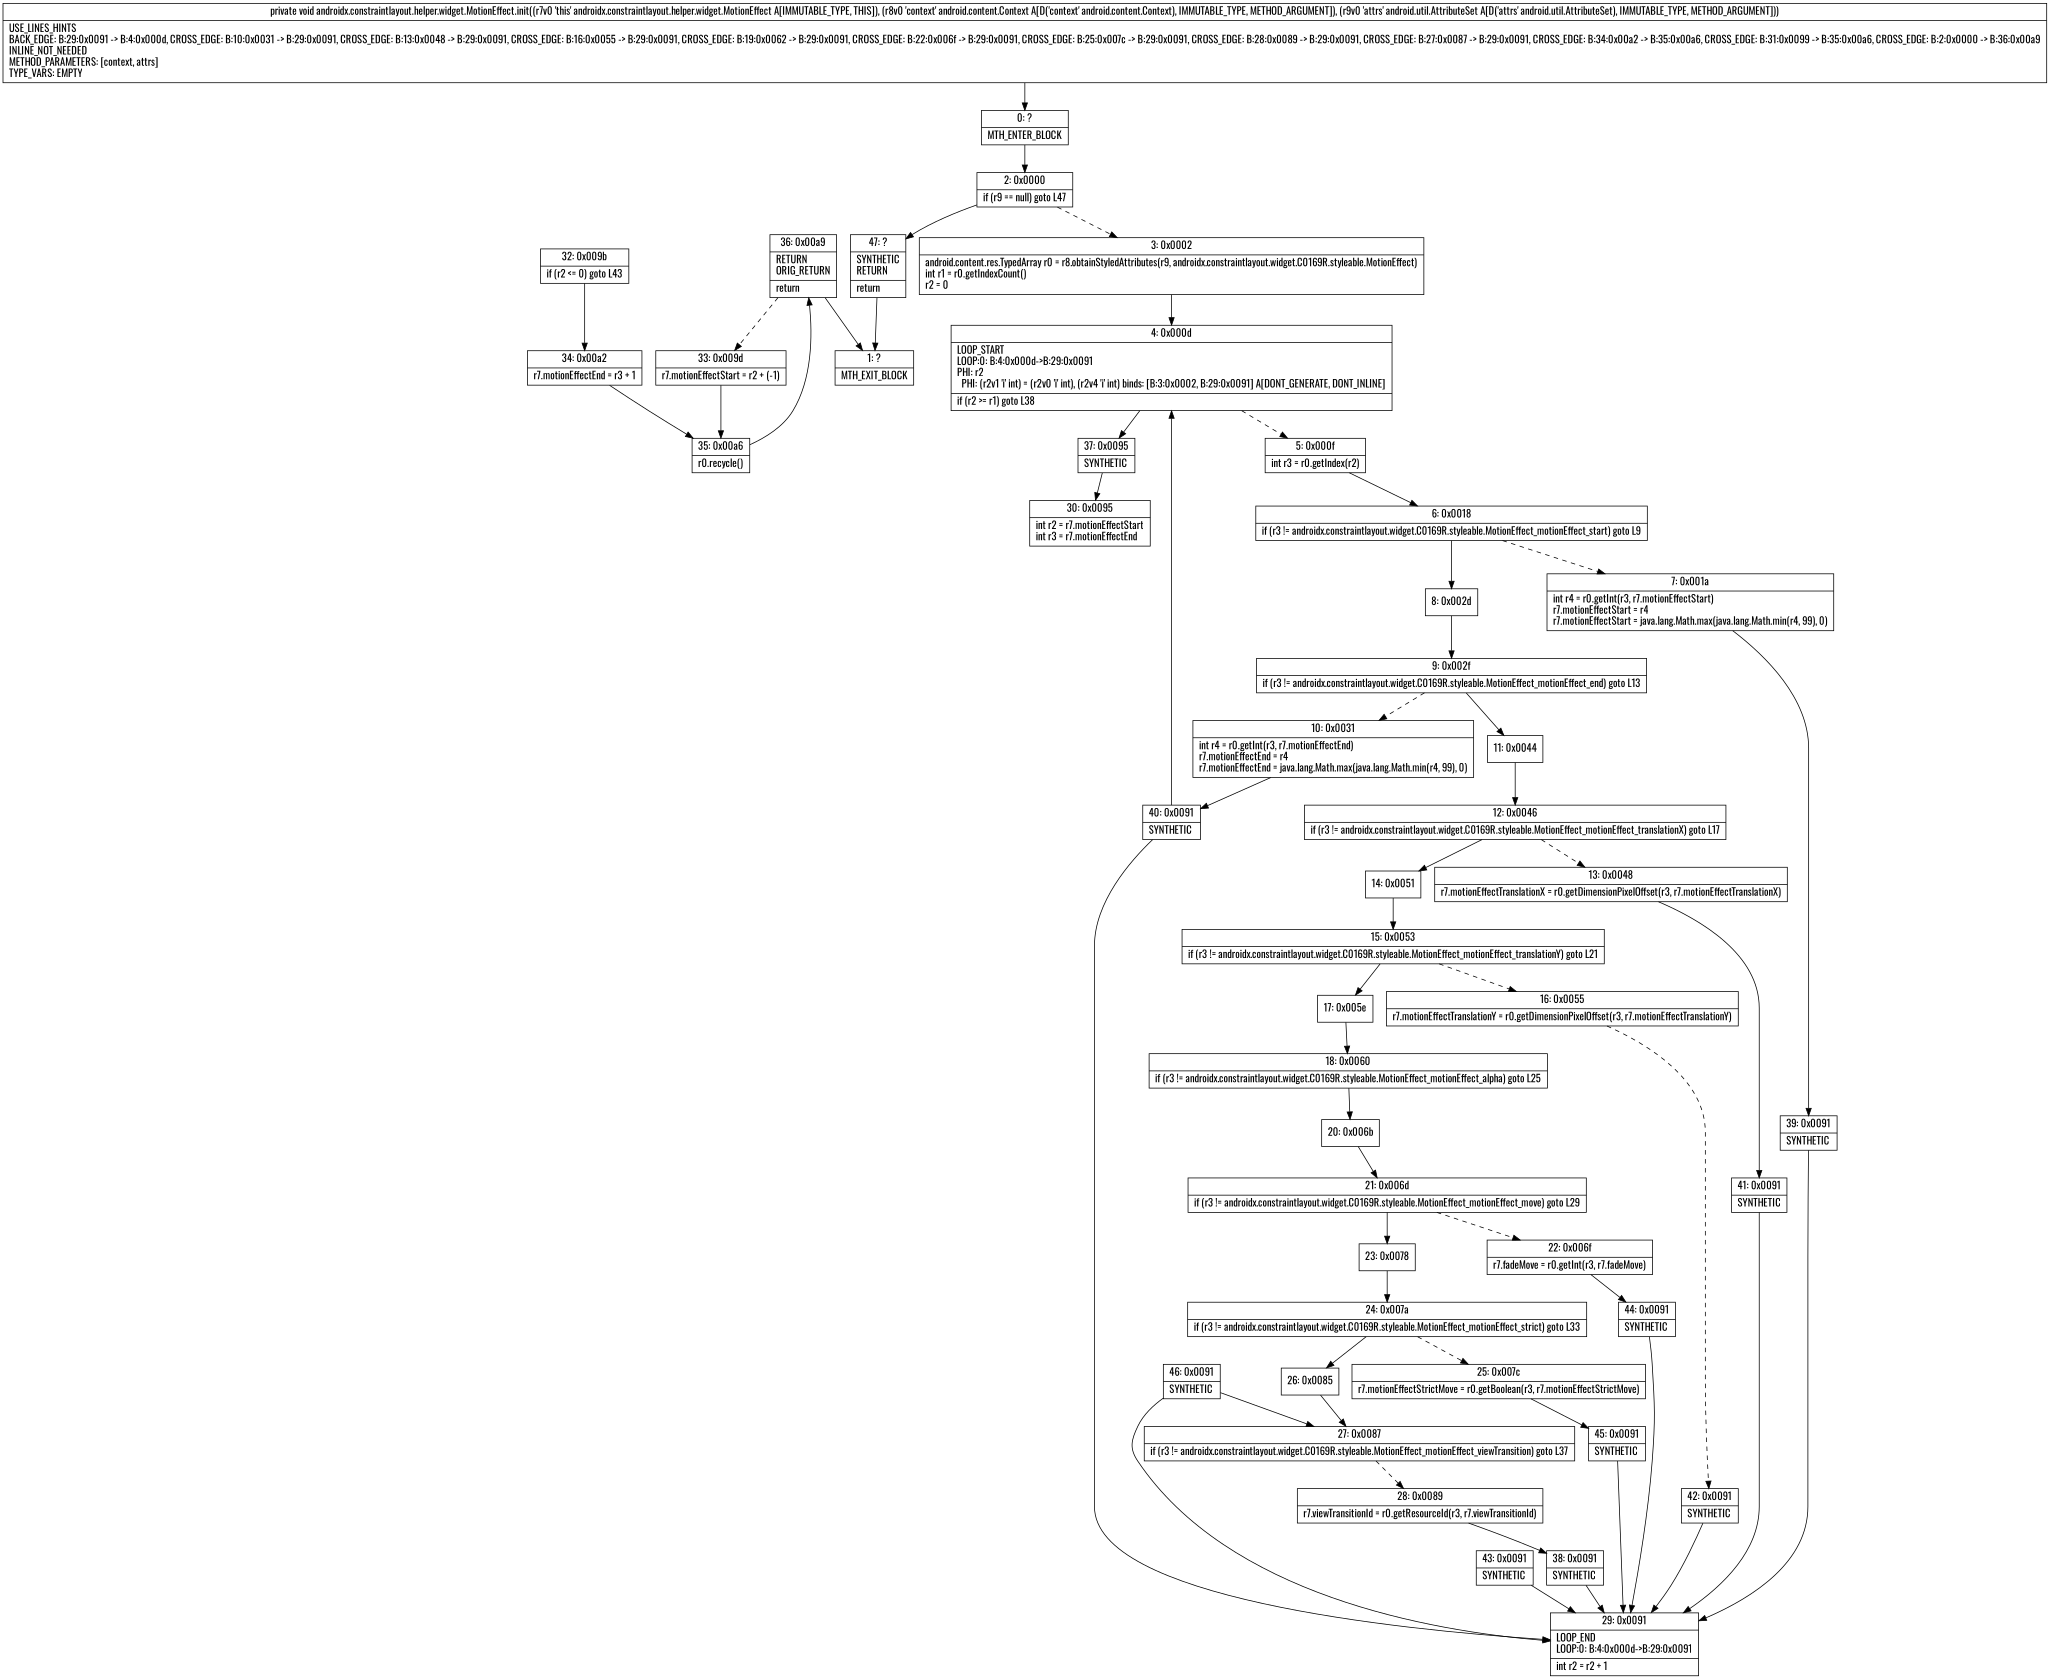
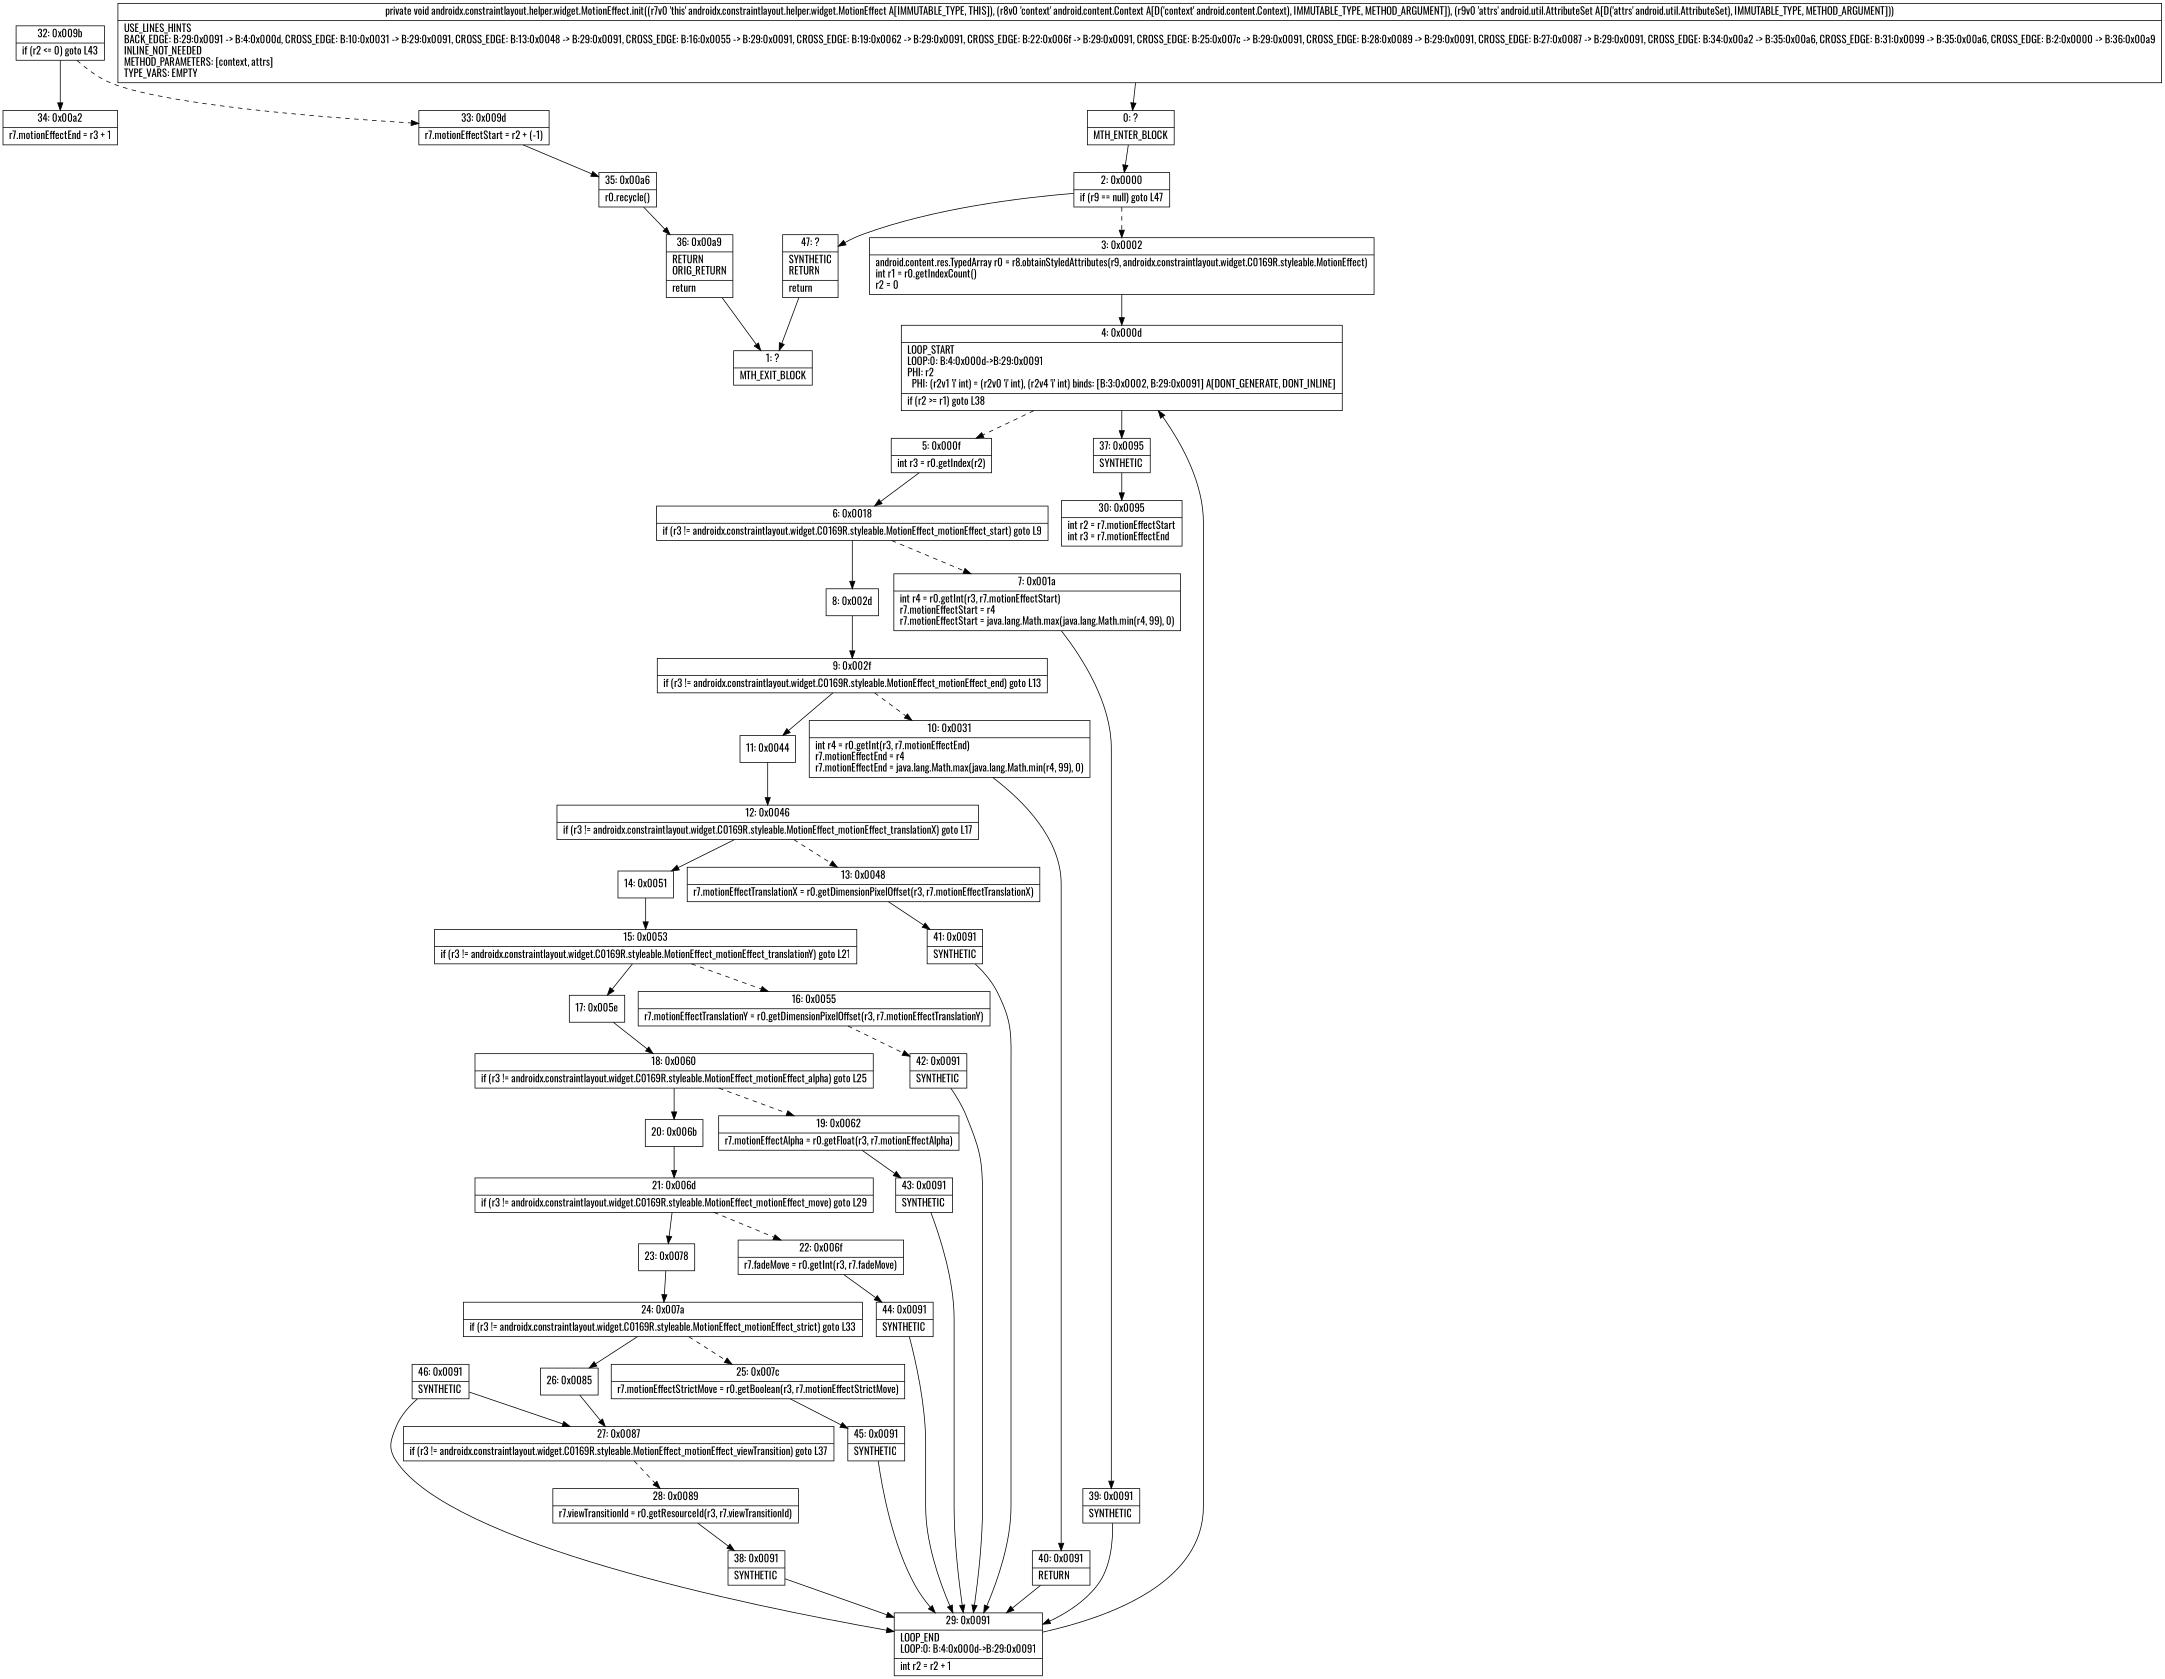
(759, 321) -> (239, 108)
(648, 410) -> none
(1172, 612) -> (1203, 1067)
(1170, 831) -> (1054, 1576)
none -> (839, 1133)
